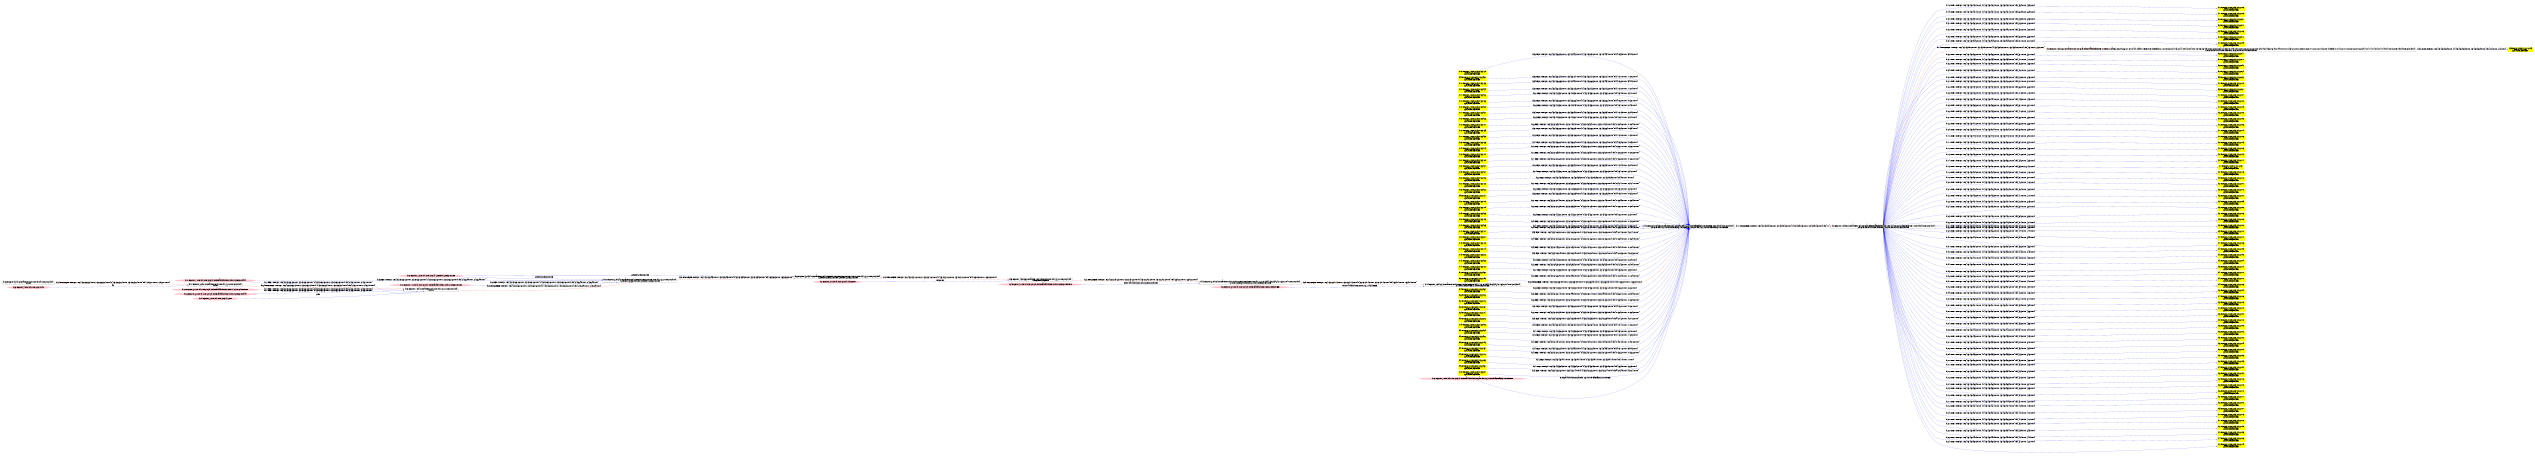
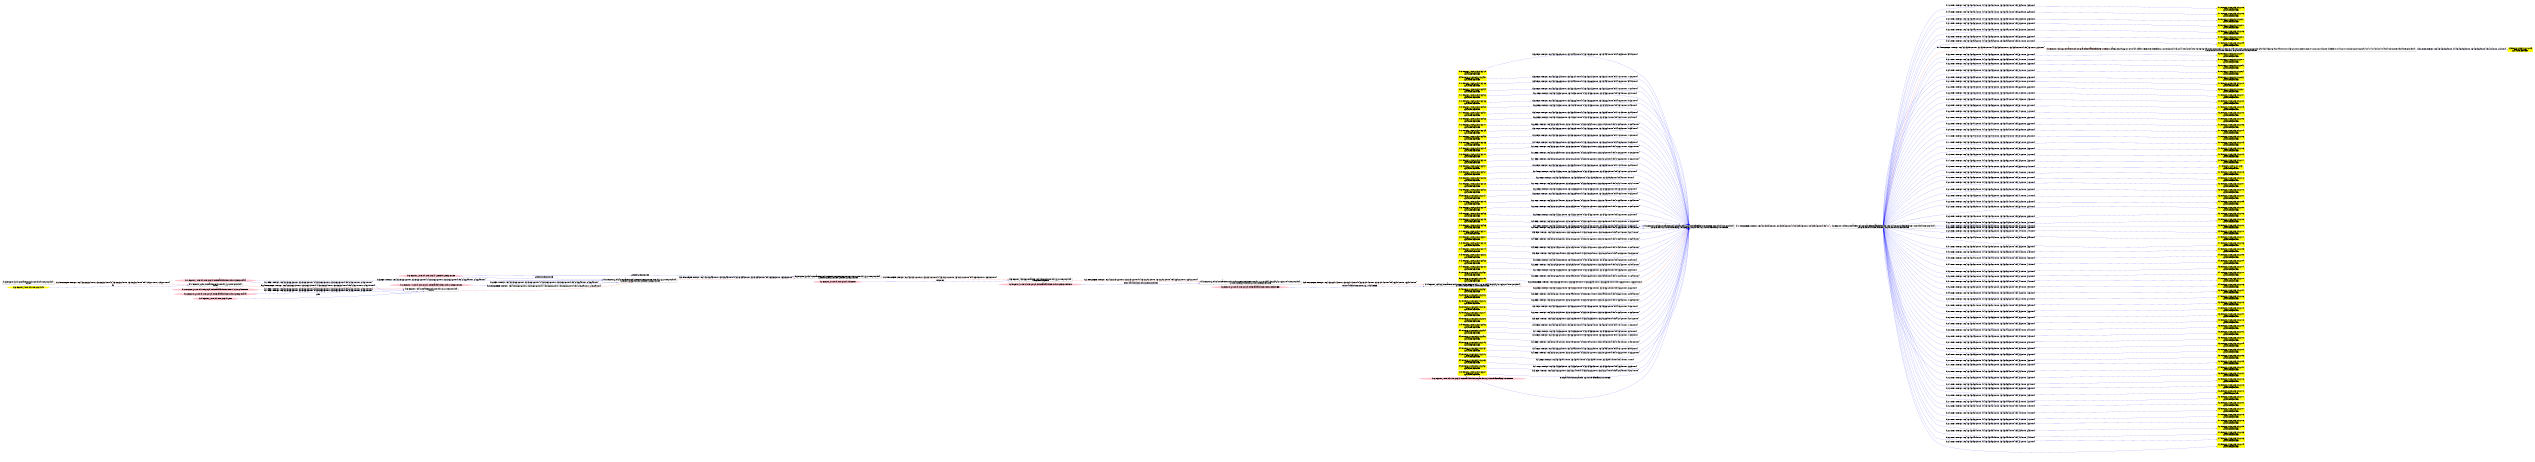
(28, 287) -> (28, 287)
